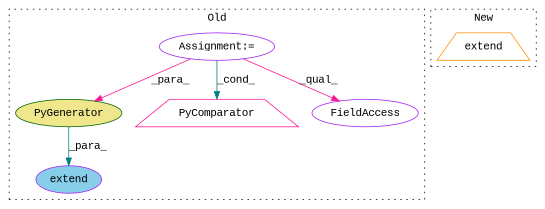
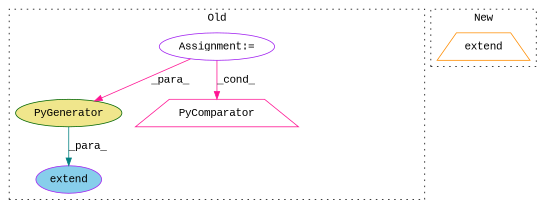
(217, 76) -> (217, 76)
(365, 113) -> none
